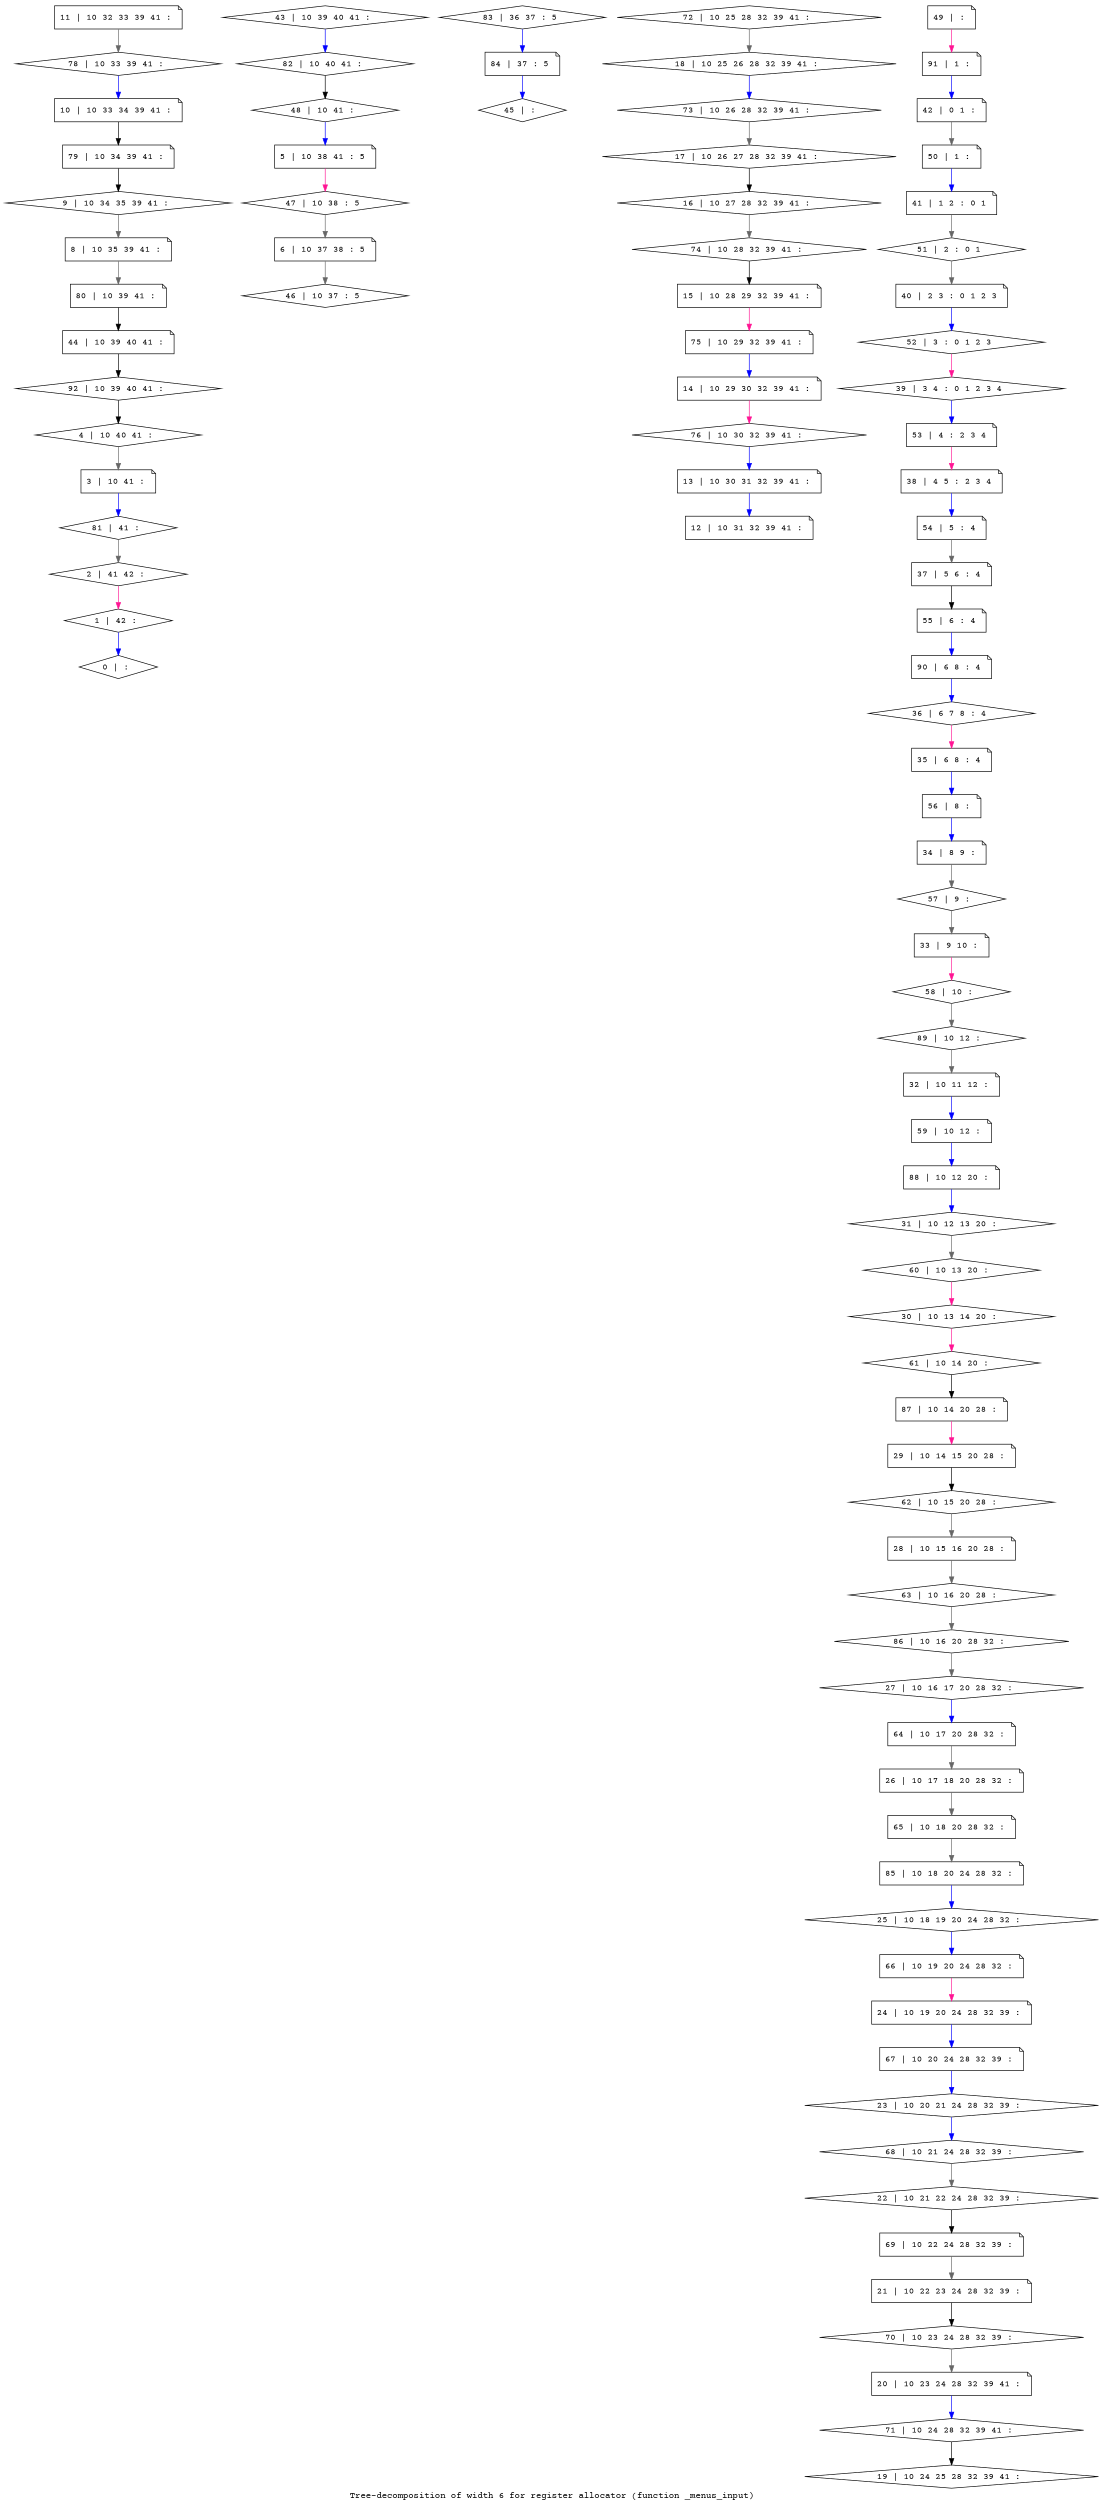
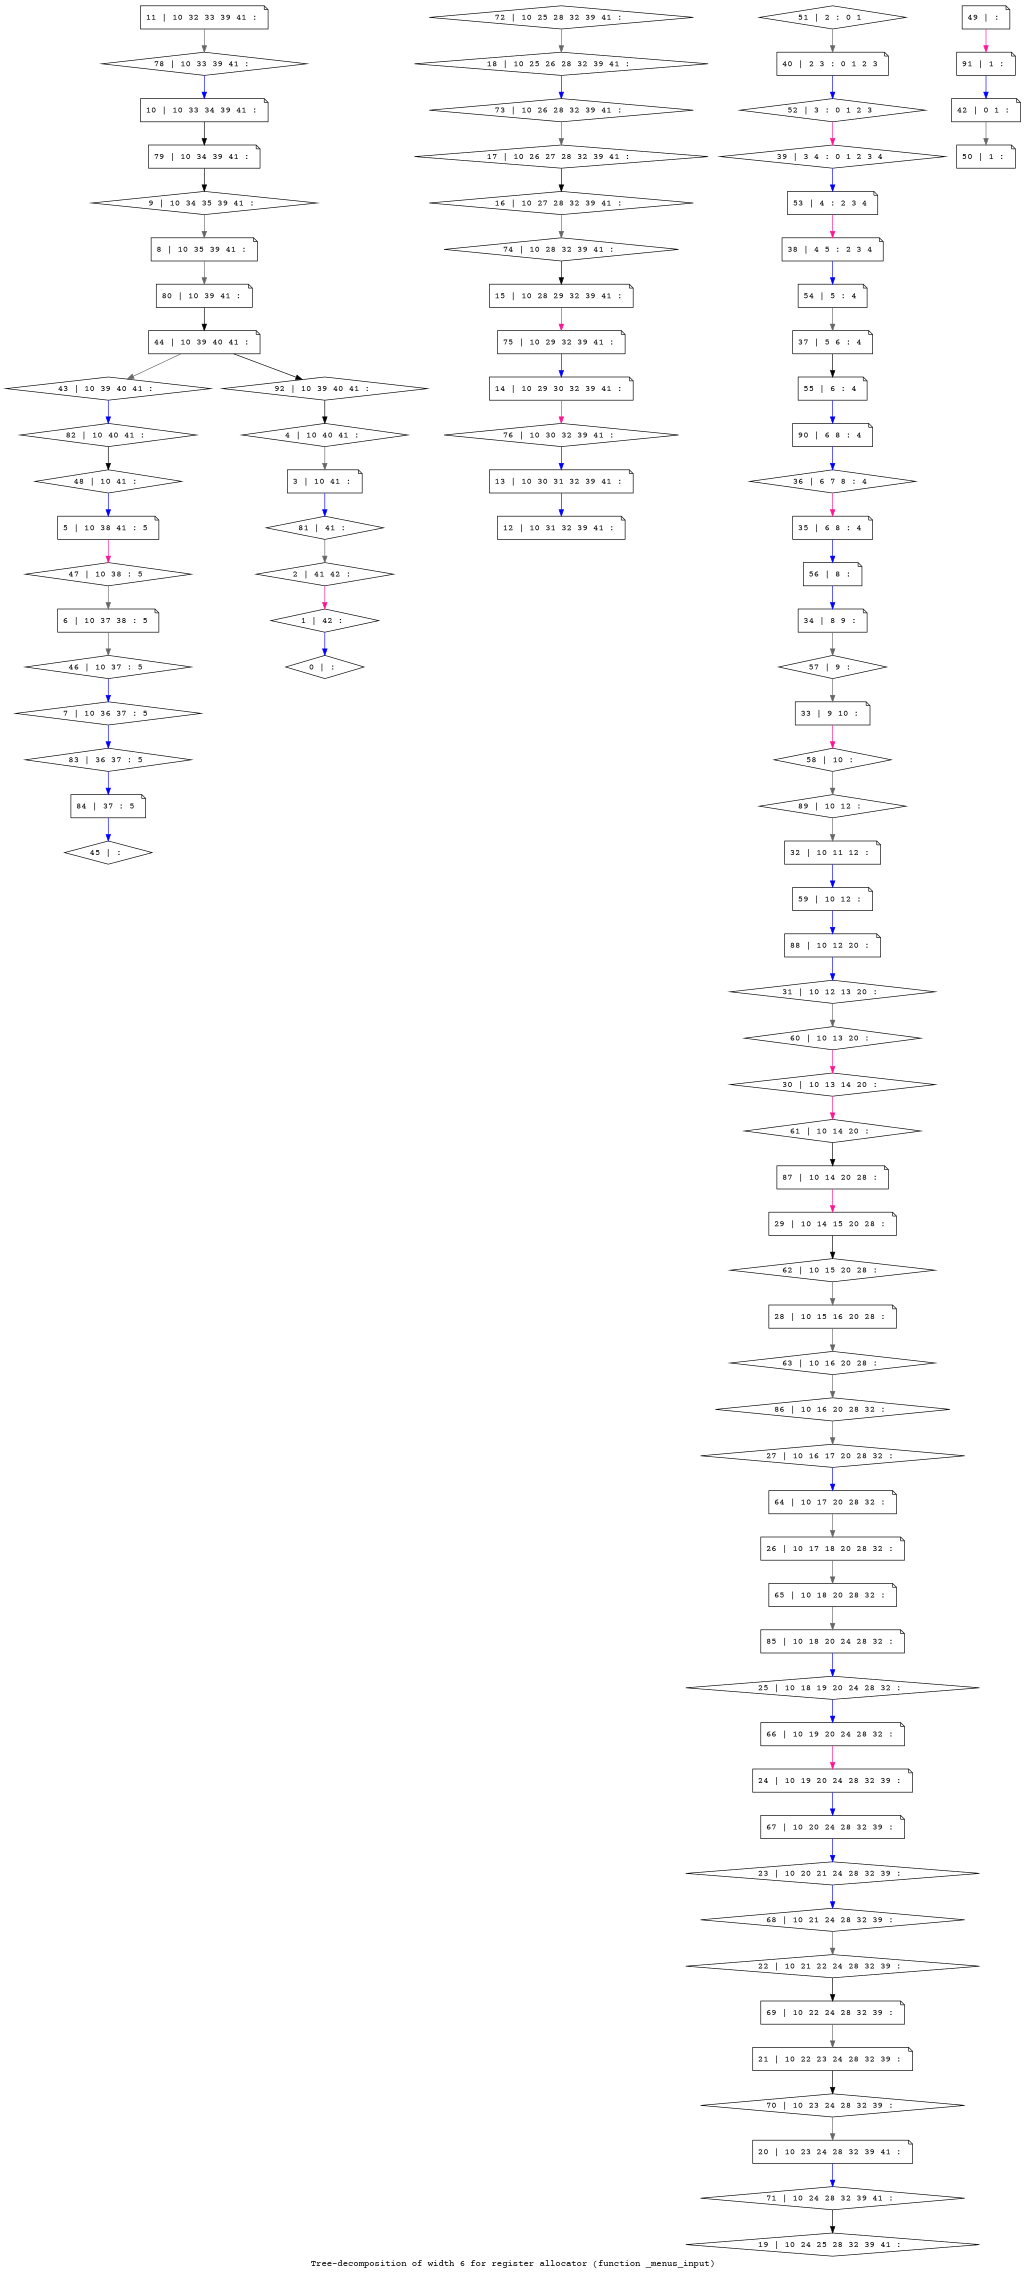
(952, 203) -> none
none -> (157, 365)
none -> (108, 713)
